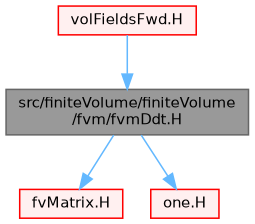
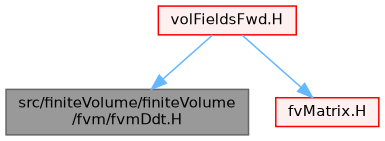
(101, 156) -> (272, 61)
(185, 204) -> none
